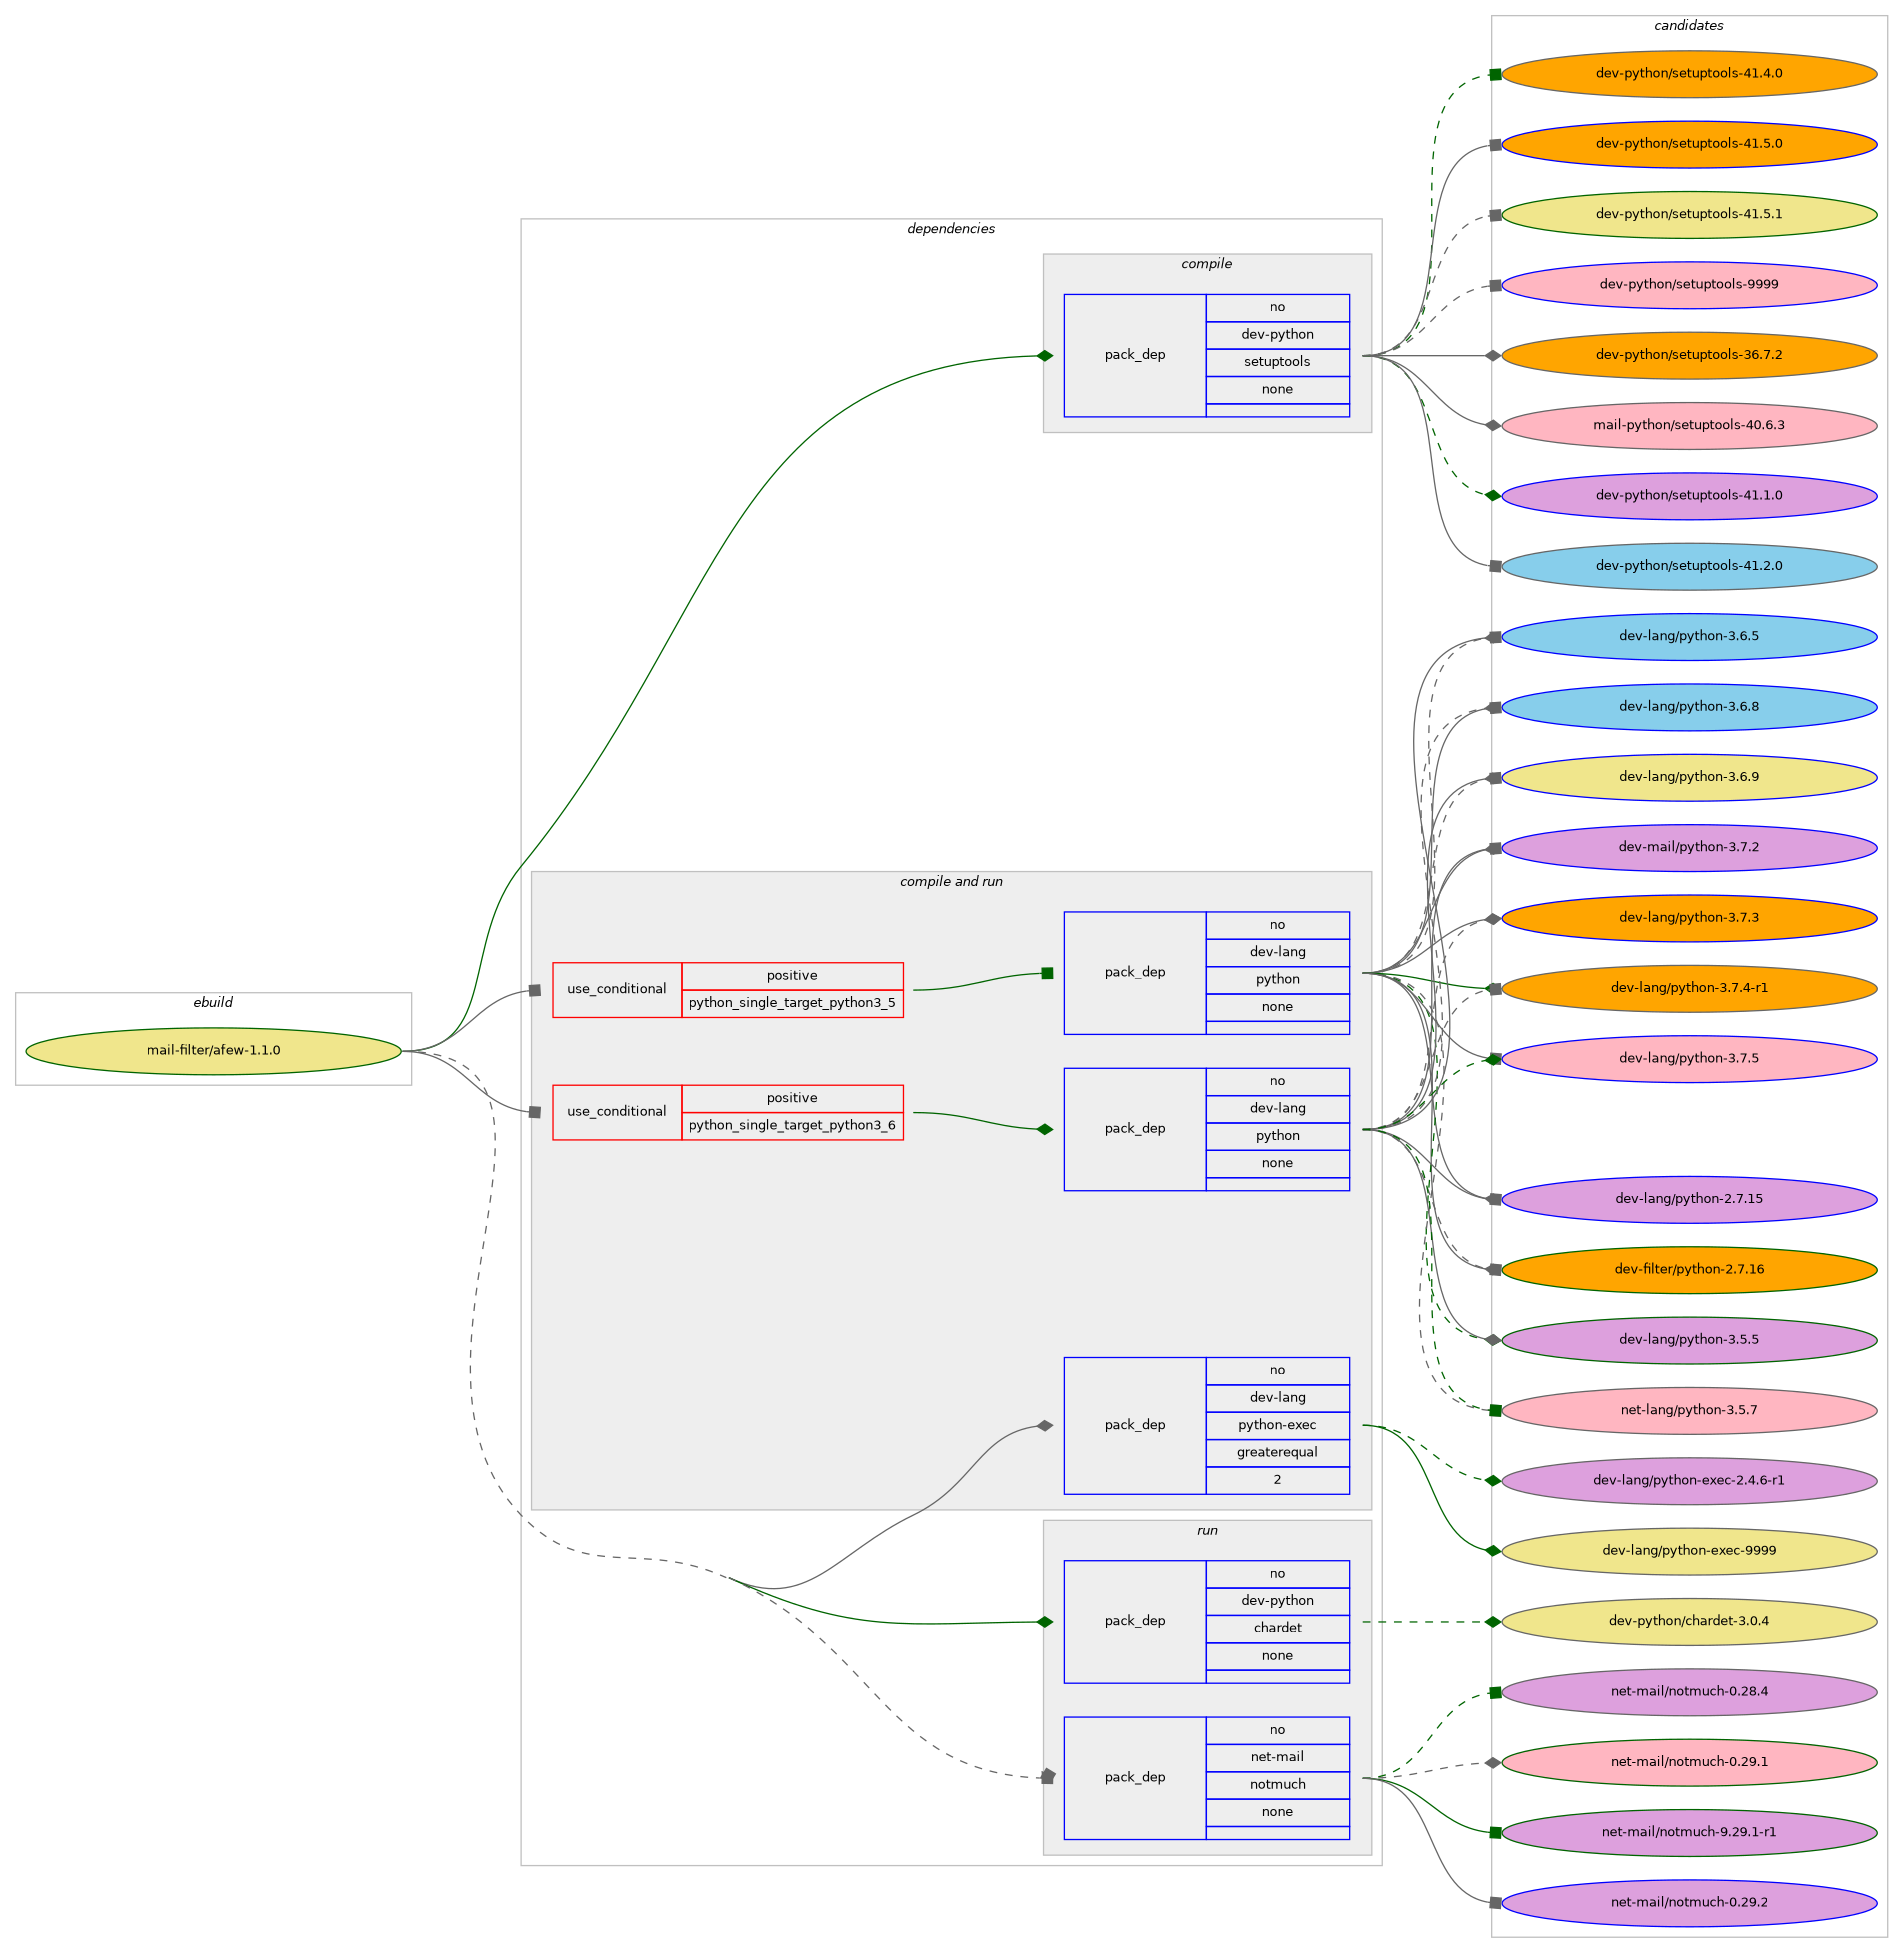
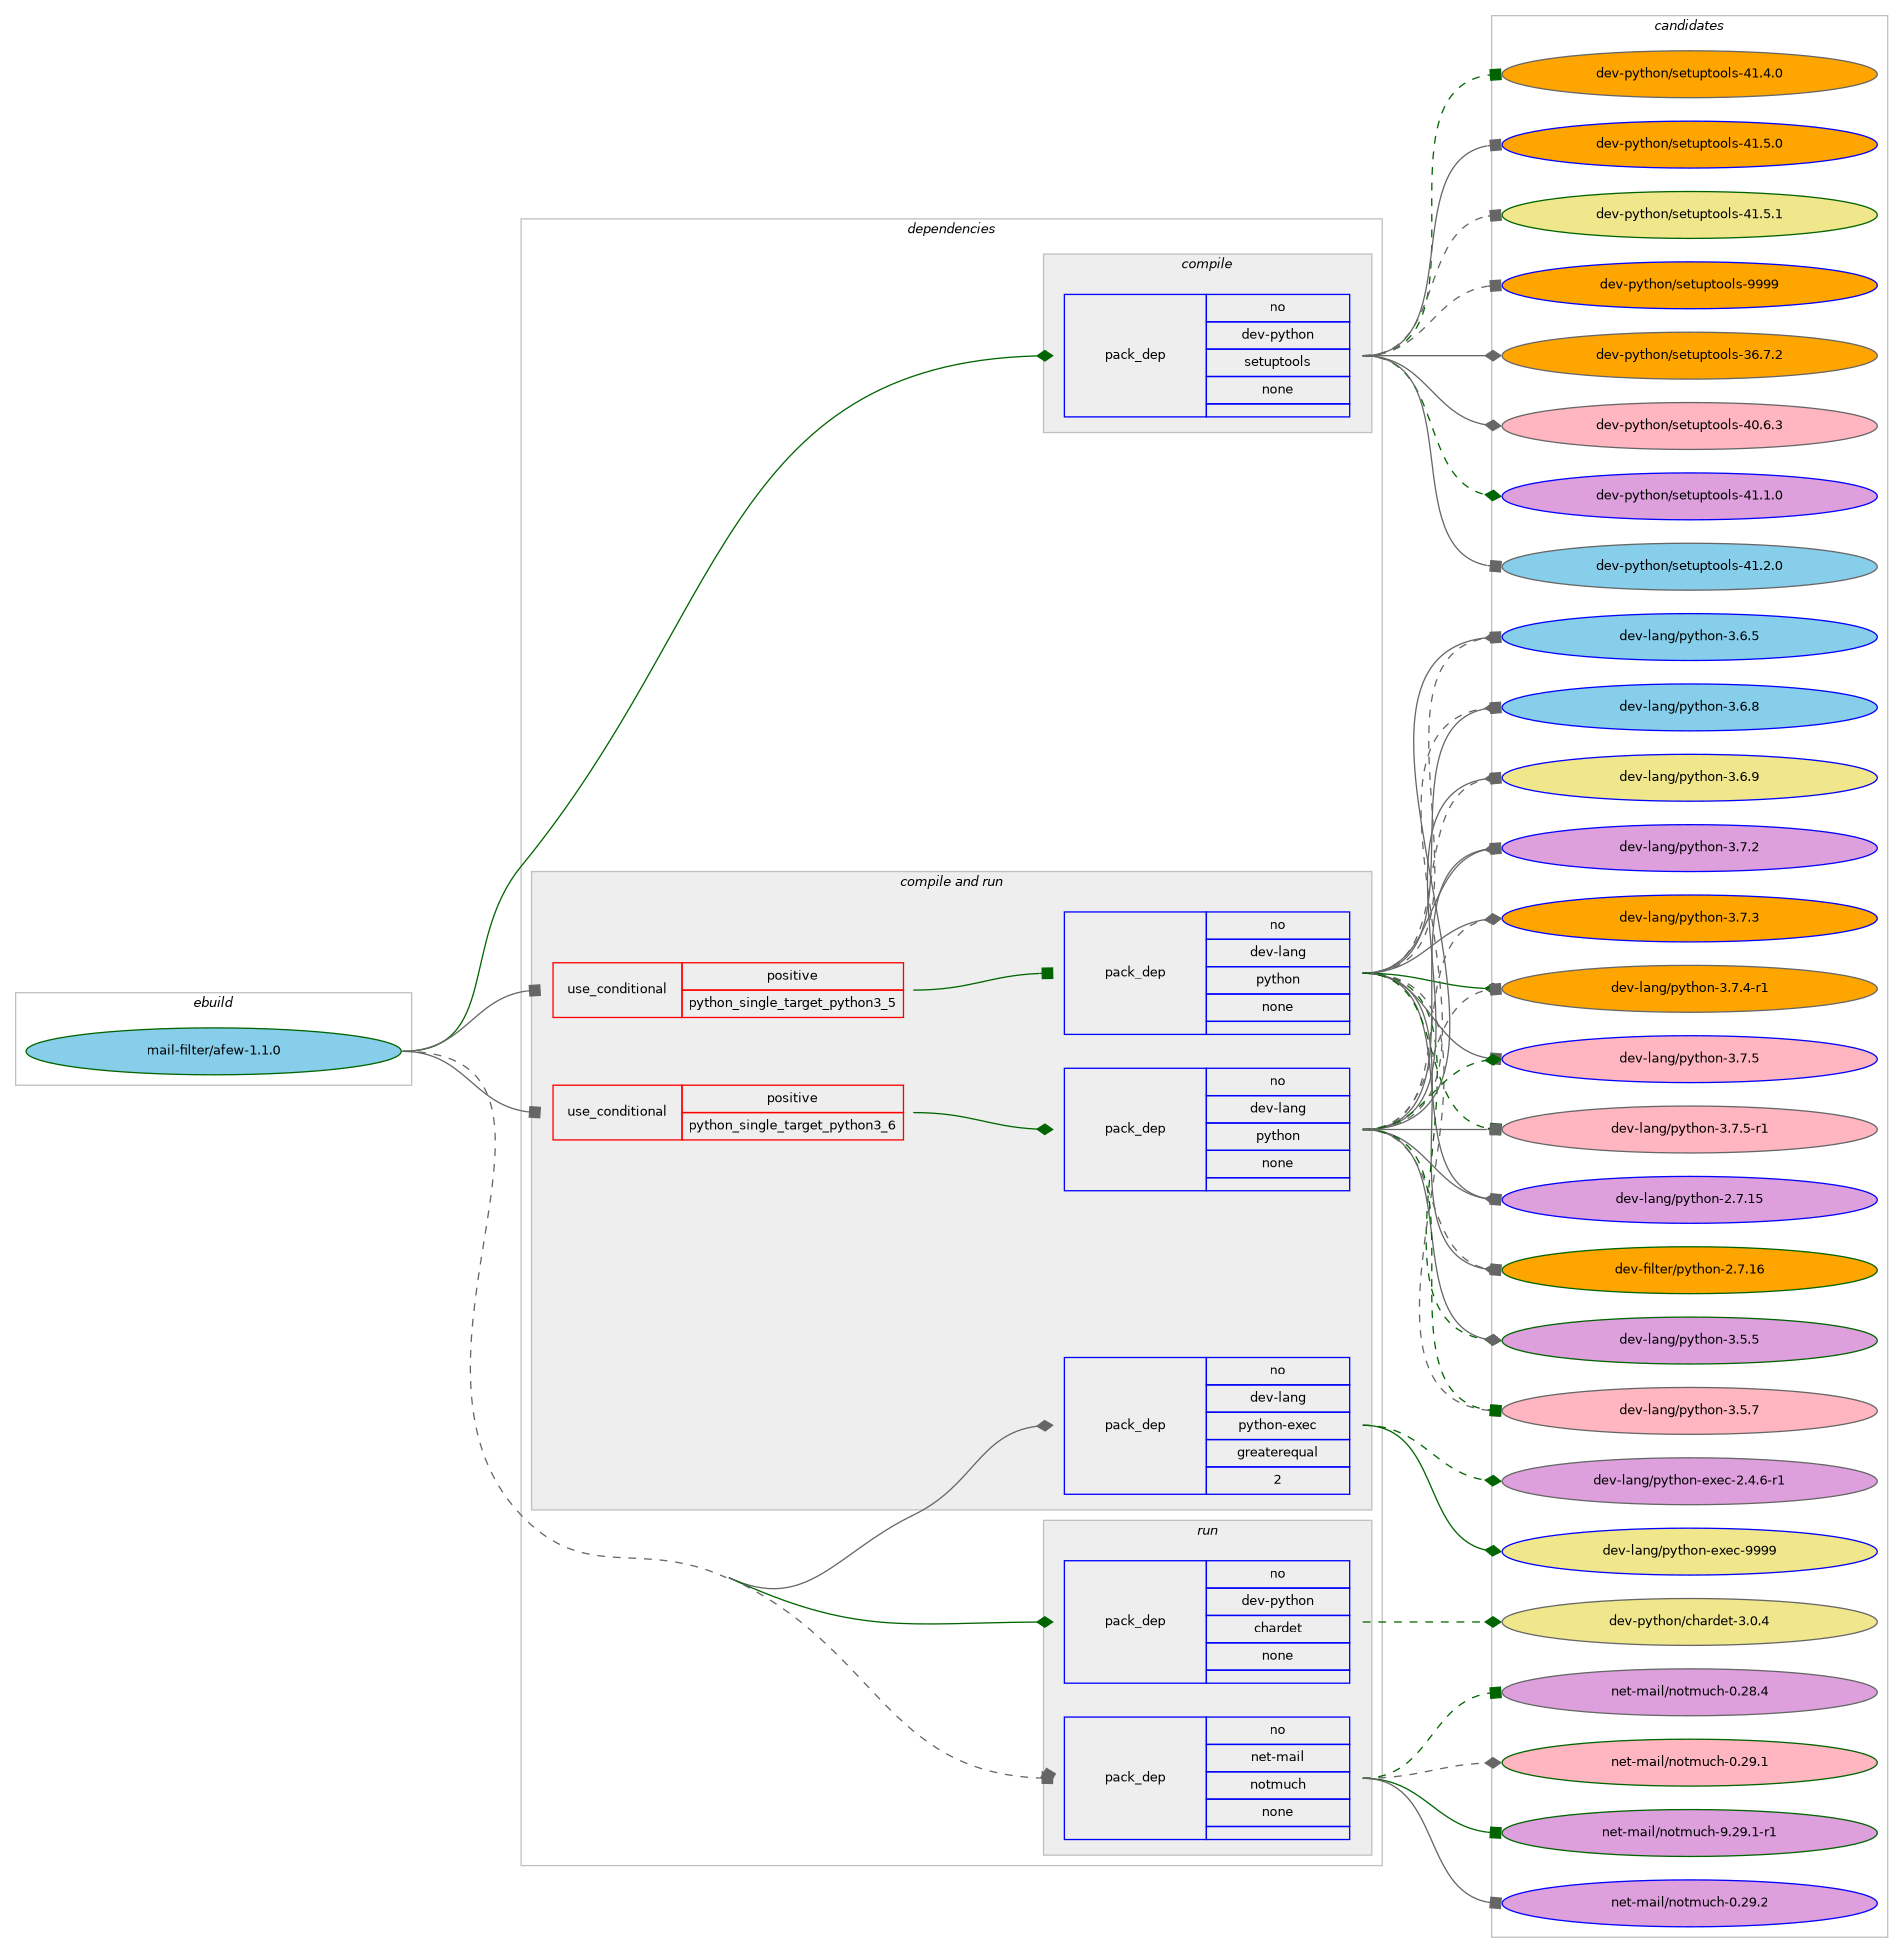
(1690, 285) -> (1690, 285)
(1690, 426) -> (1690, 426)
(1690, 848) -> (1690, 848)
(214, 1051) -> (214, 1051)
none -> (1690, 1130)
(1690, 1411) -> (1690, 1411)
(1690, 1552) -> (1690, 1552)
